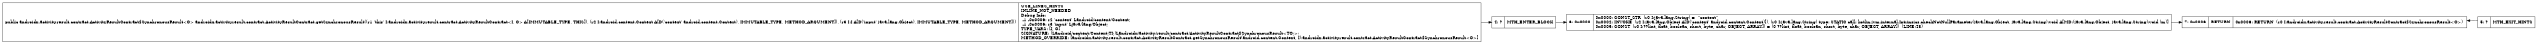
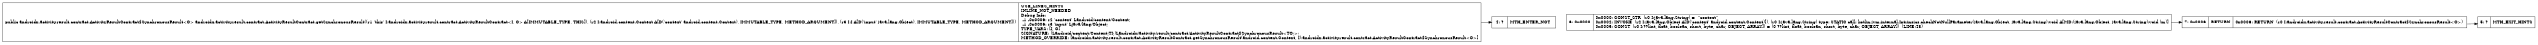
(2474, 21) -> (2471, 24)
(1530, 22) -> (1530, 22)
(1560, 22) -> none
